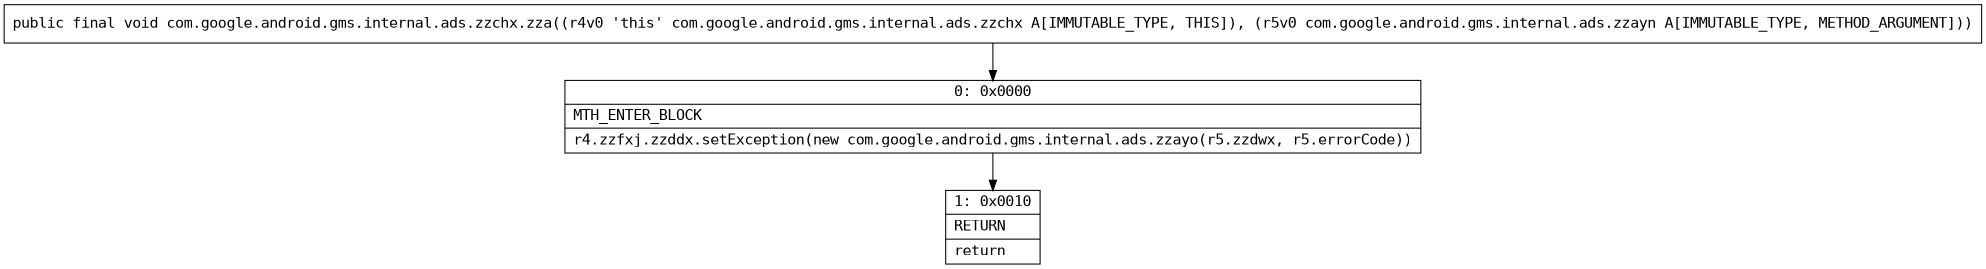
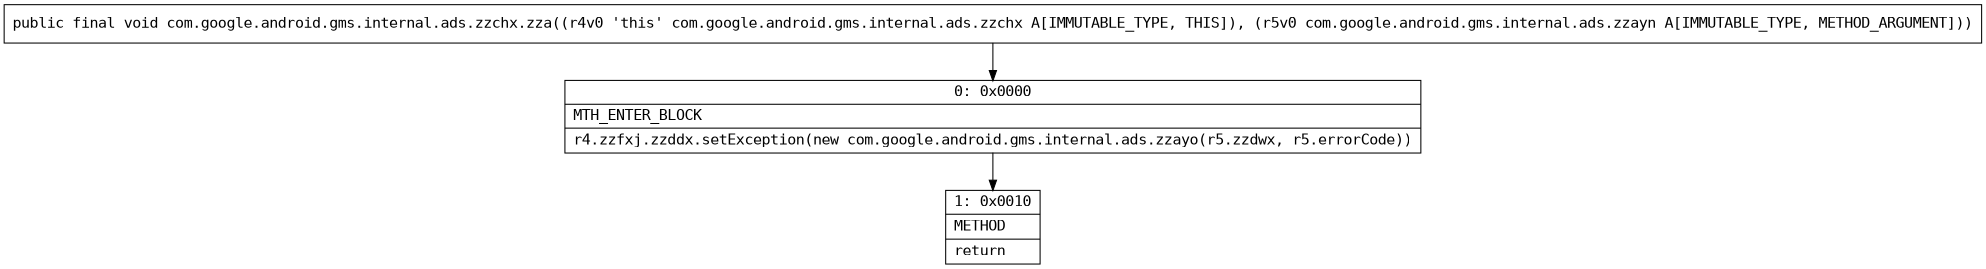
(980, 226) -> (980, 226)
